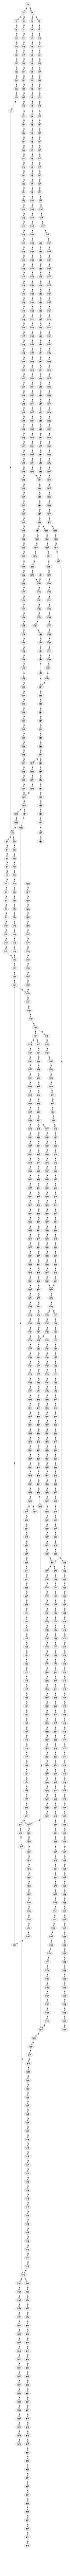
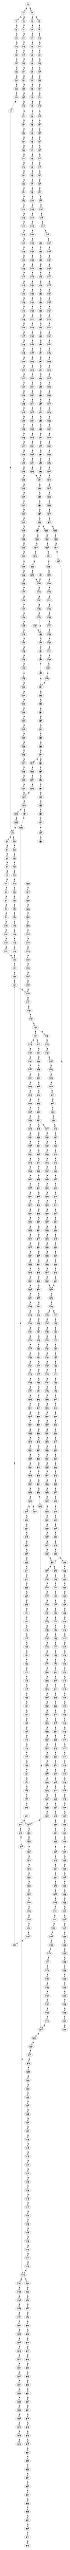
(37, 621) -> (40, 625)
(43, 1336) -> (47, 1336)
(26, 1811) -> none
